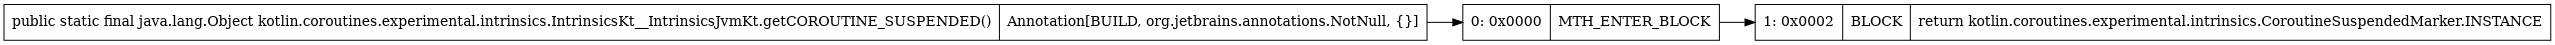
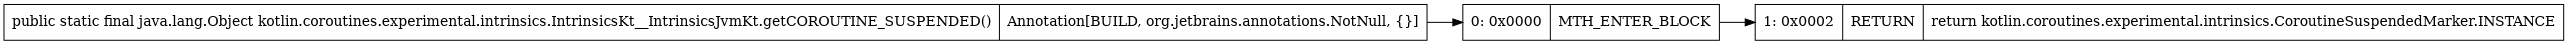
(1877, 22) -> (1883, 22)
